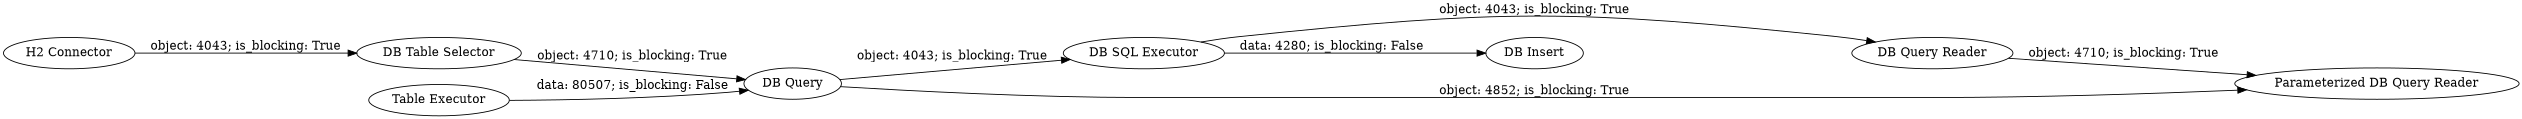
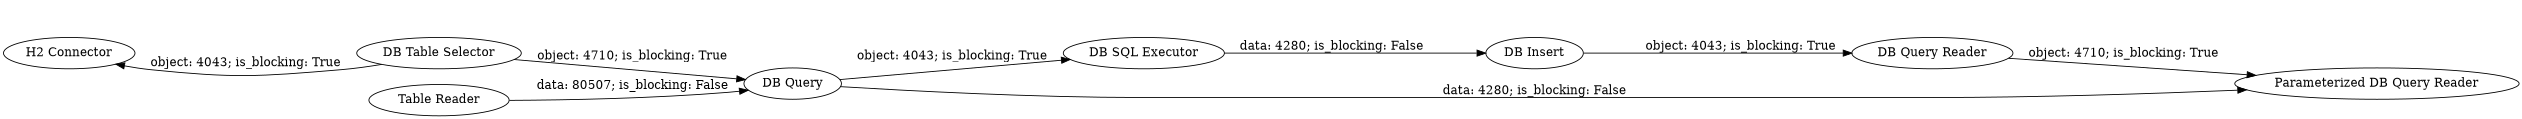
(1534, 16) -> (1713, 53)
(242, 53) -> (253, 75)
(1535, 91) -> (1535, 91)
(439, 100) -> (439, 100)
